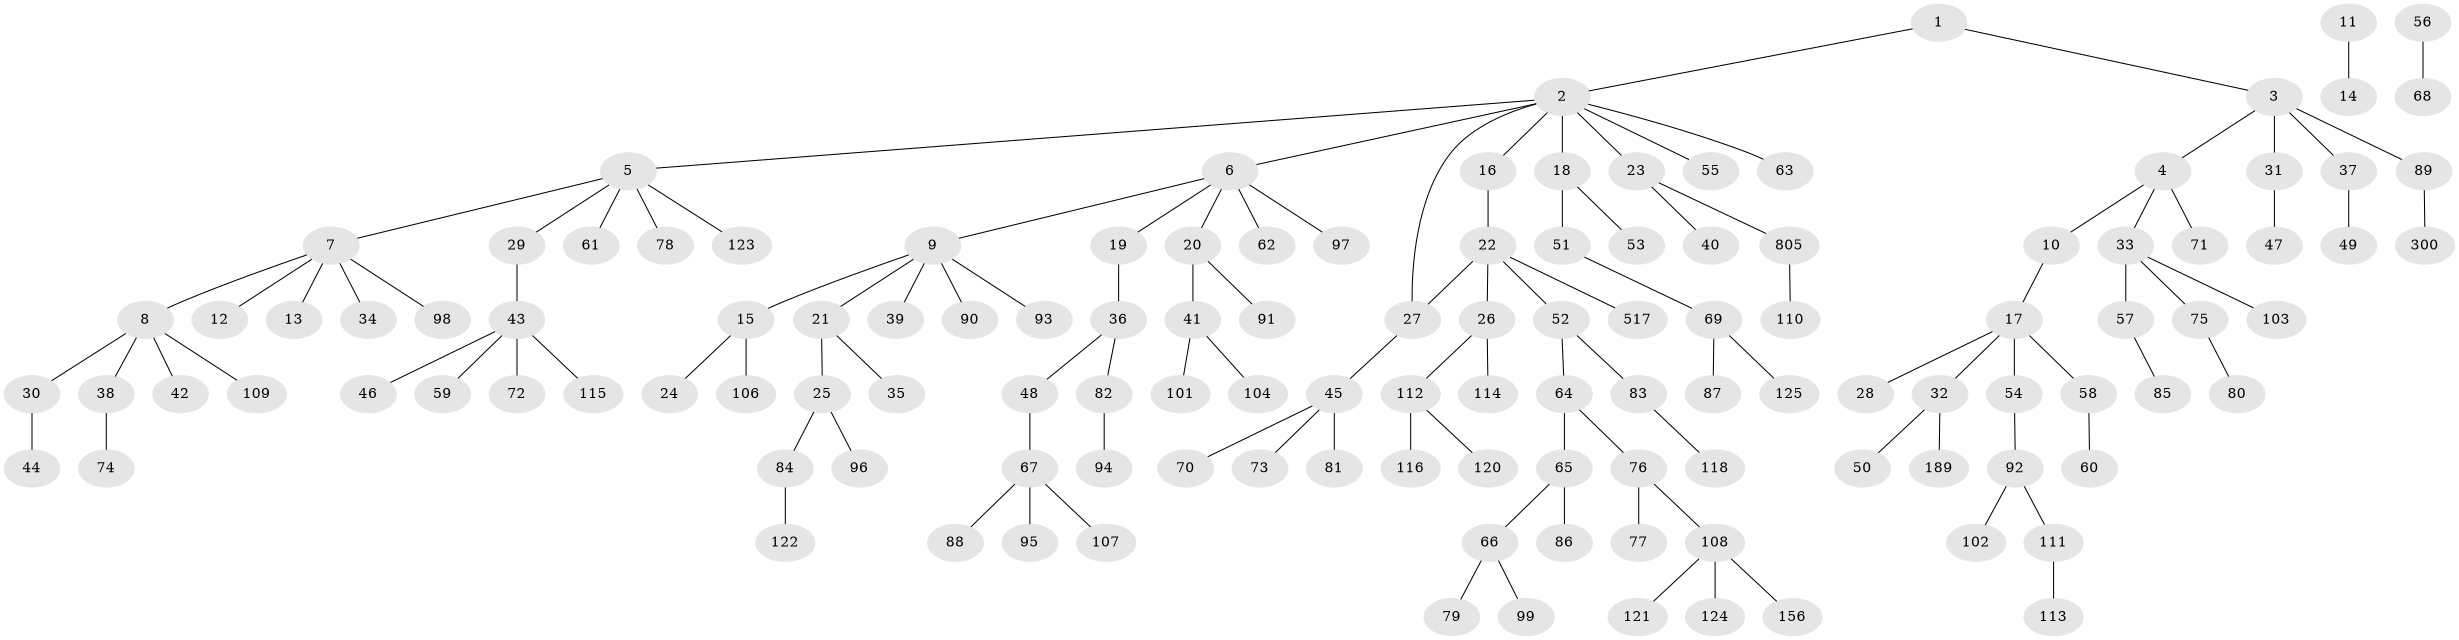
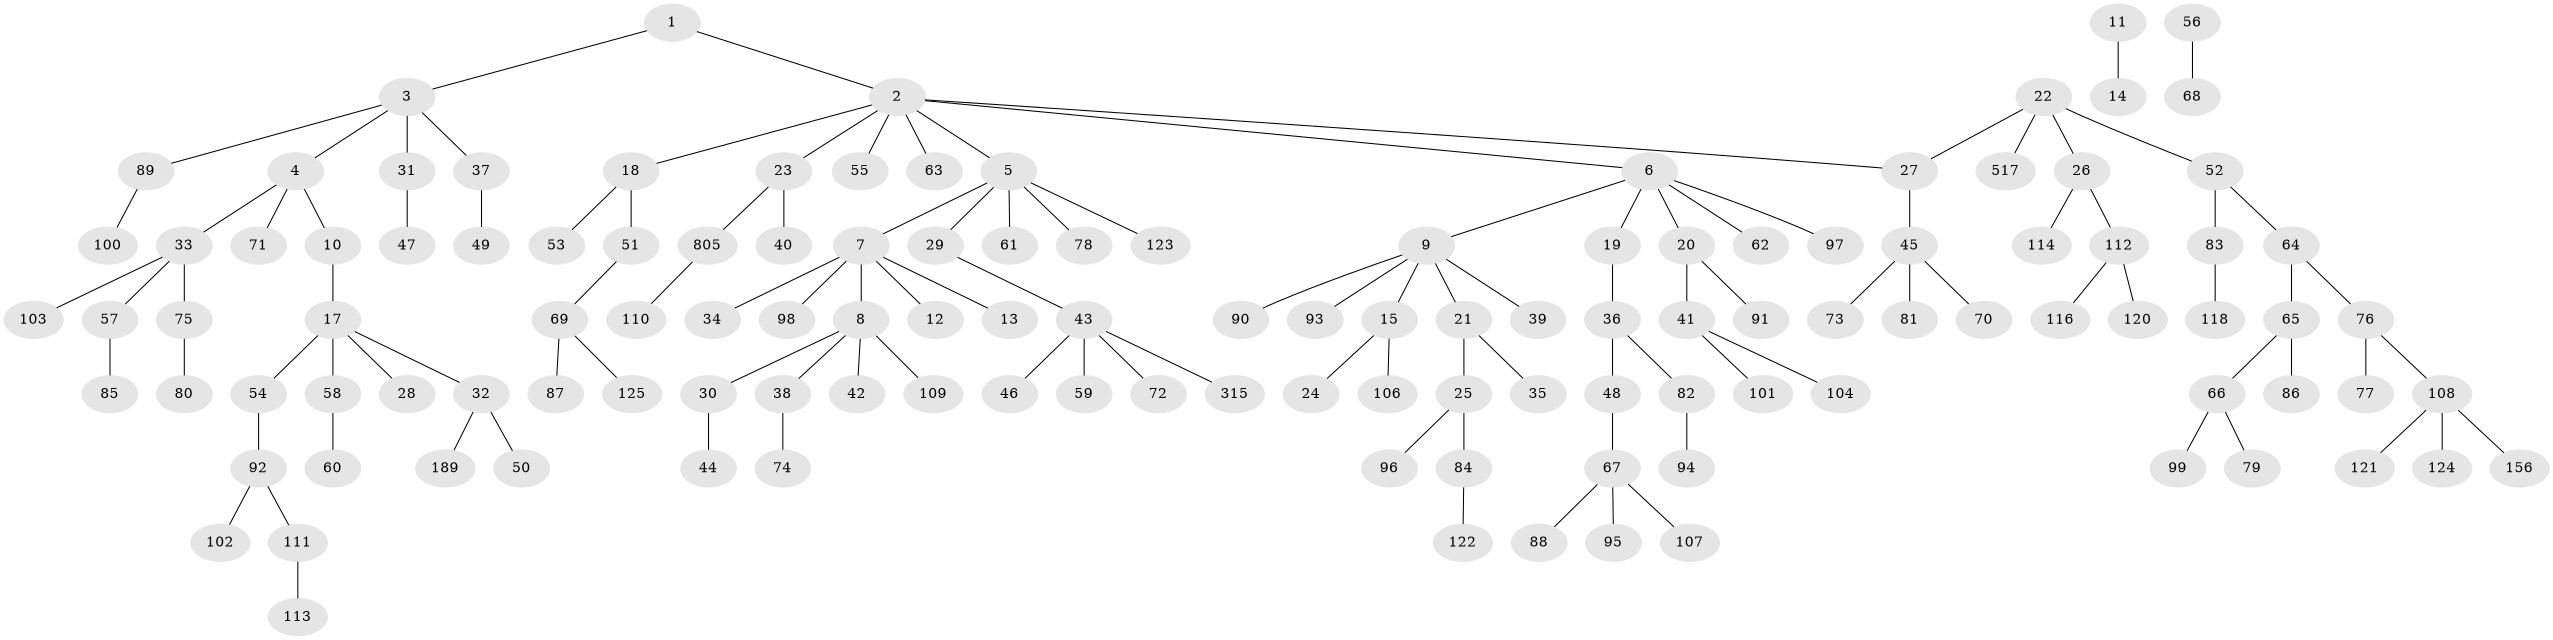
(1488, 171) -> none
(2425, 246) -> (108, 246)
(593, 394) -> (1235, 394)
